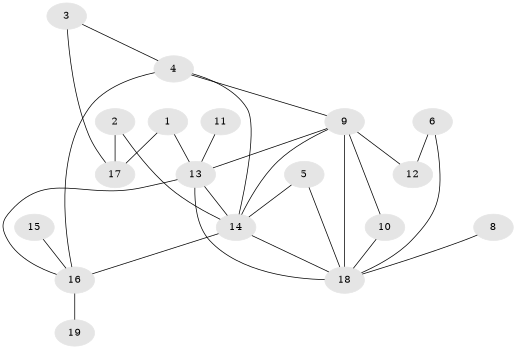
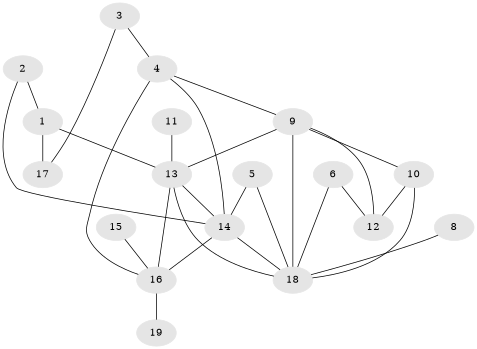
(115, 148) -> (33, 95)
(276, 163) -> none
none -> (394, 201)
